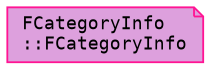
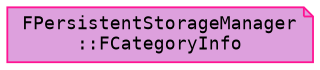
(105, 35) -> (160, 35)
